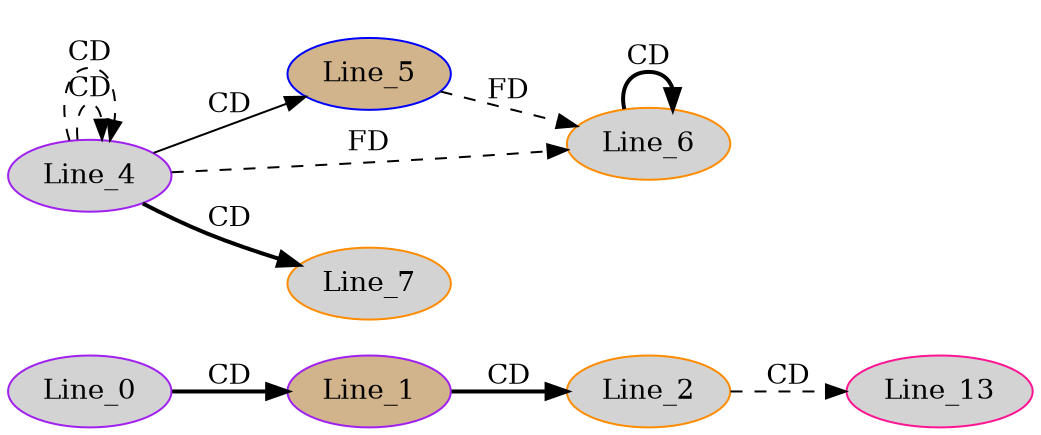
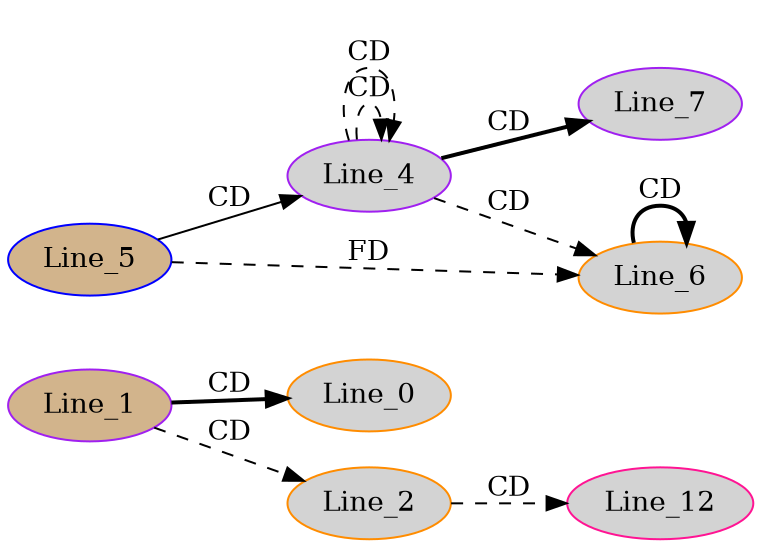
(220, 128) -> (219, 221)
(369, 143) -> (509, 203)
(369, 284) -> (660, 104)
(90, 391) -> (369, 395)
(220, 391) -> (219, 401)
(499, 391) -> (220, 451)
(940, 391) -> (660, 503)
